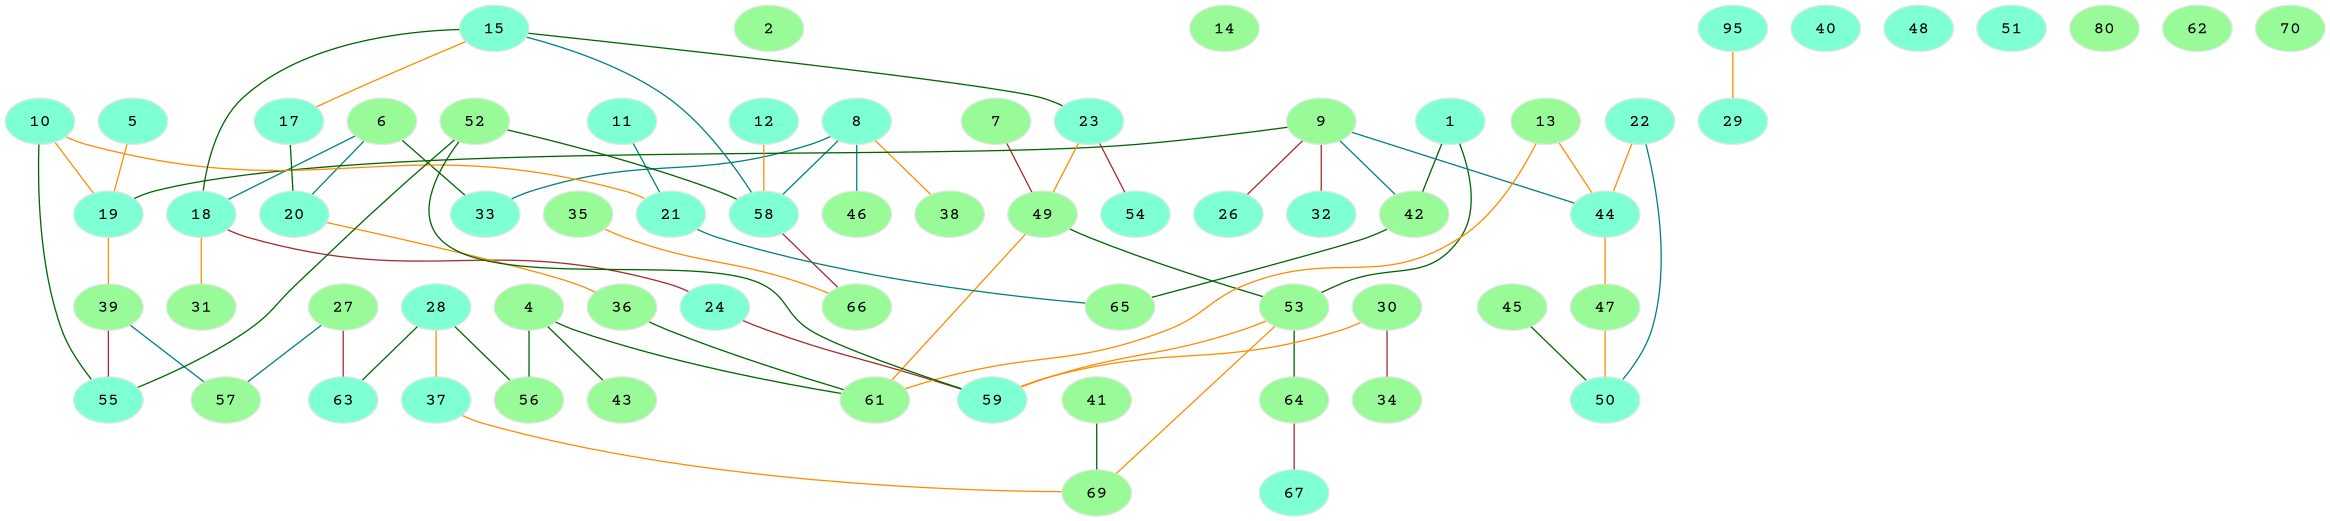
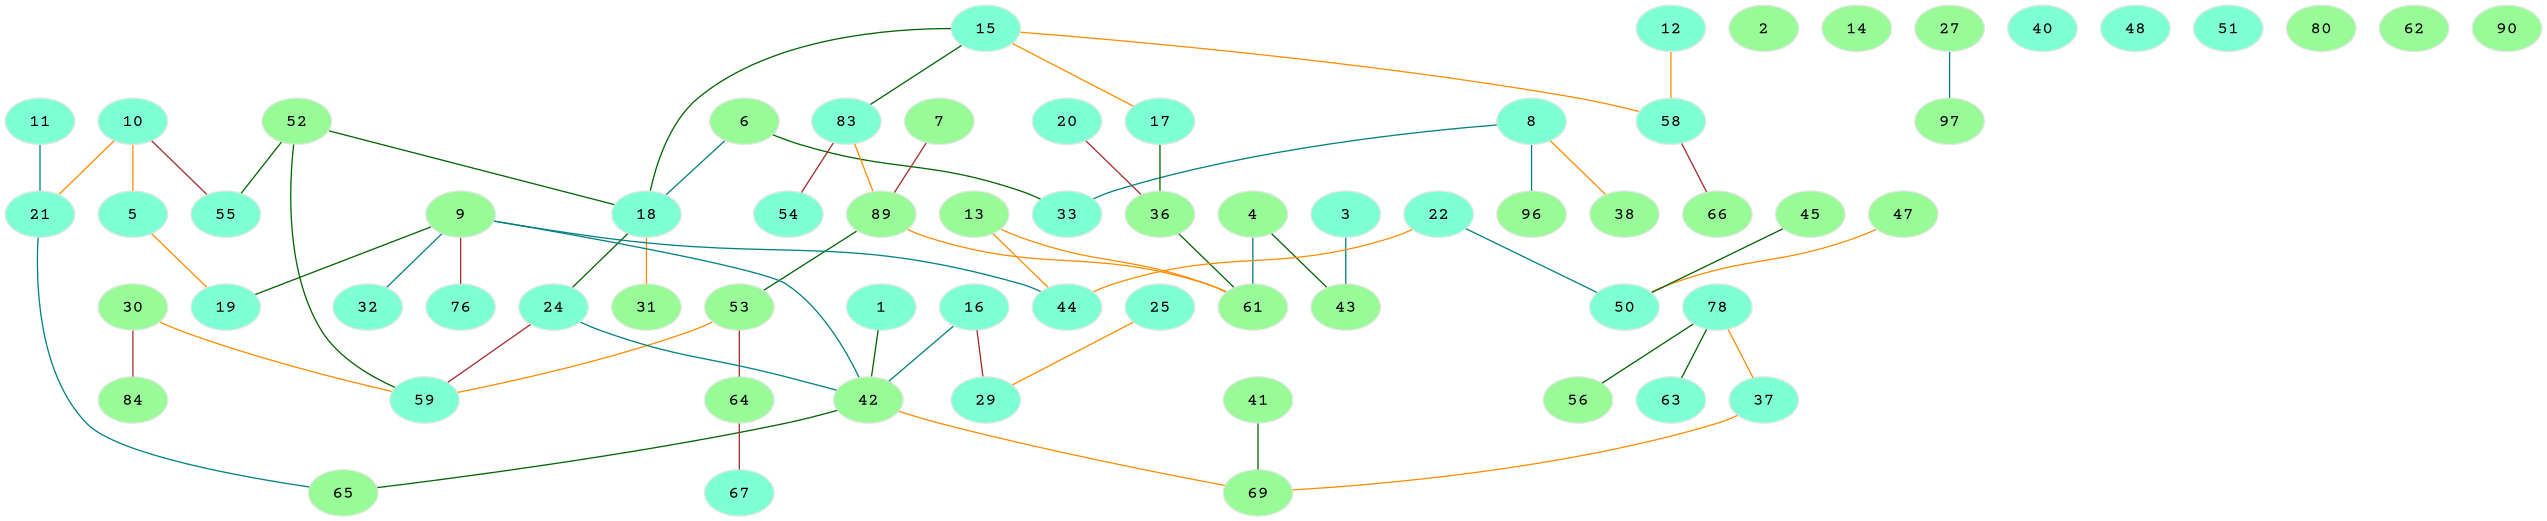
(1733, 28) -> (1160, 307)
(2290, 28) -> (2507, 28)
(656, 90) -> (1331, 63)
(1089, 121) -> (846, 121)
(577, 147) -> (472, 168)
(291, 159) -> (1160, 168)
(74, 168) -> (133, 168)
(810, 168) -> none
(1321, 168) -> (414, 260)
(329, 177) -> none
(578, 214) -> none
(857, 214) -> (1532, 214)
(1043, 214) -> (881, 214)
(1228, 214) -> (461, 307)
none -> (1346, 214)
(435, 247) -> (1113, 168)
(1441, 258) -> none
(458, 261) -> (600, 260)
(1605, 261) -> none
(46, 267) -> (179, 168)
(108, 307) -> none
(436, 307) -> (1717, 307)
none -> (974, 307)
(343, 354) -> none
(529, 354) -> none
(1294, 354) -> (739, 354)
none -> (708, 359)
(697, 365) -> (1253, 253)
(226, 400) -> (1950, 121)
(1195, 400) -> (1061, 452)
(1387, 400) -> (133, 400)
